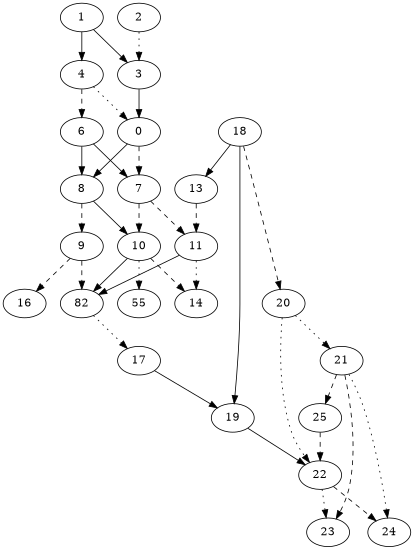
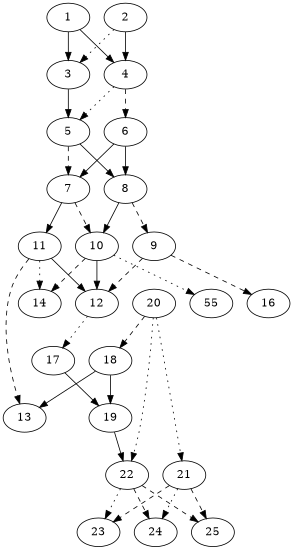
none -> (126, 42)
(139, 132) -> (68, 132)
(196, 214) -> (6, 325)
(261, 214) -> (135, 329)
(165, 215) -> (56, 214)
(82, 303) -> (97, 303)
(320, 443) -> (166, 501)
